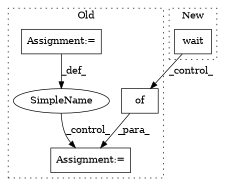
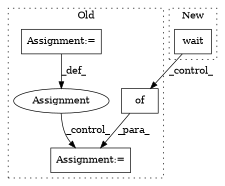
(61, 101) -> (61, 101)
